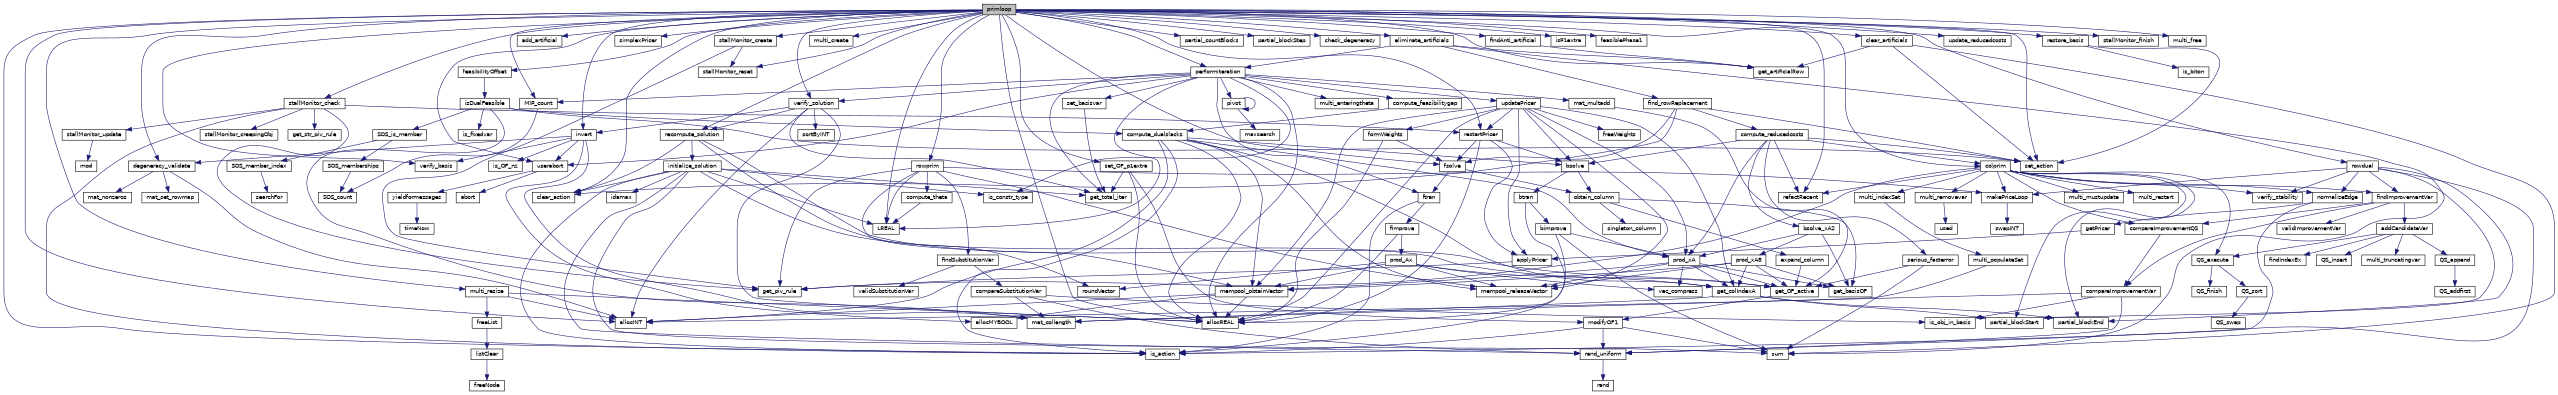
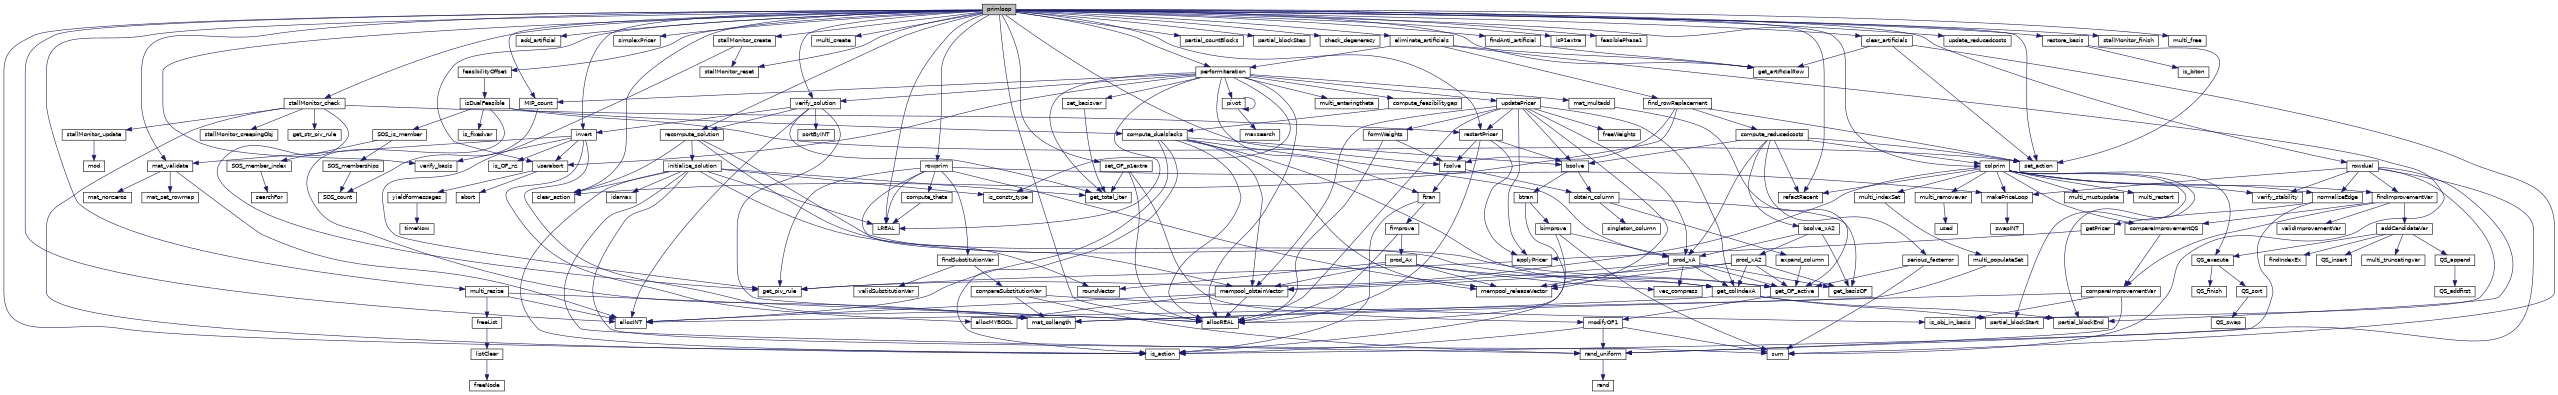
(162, 166) -> (170, 166)
(1749, 260) -> (1749, 260)
